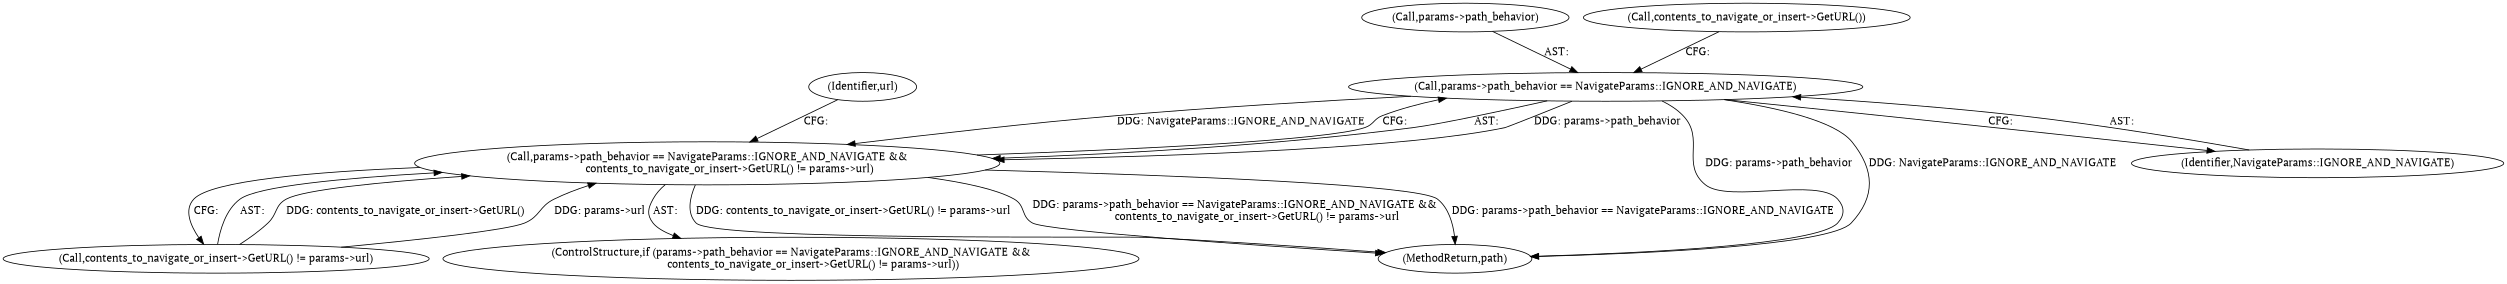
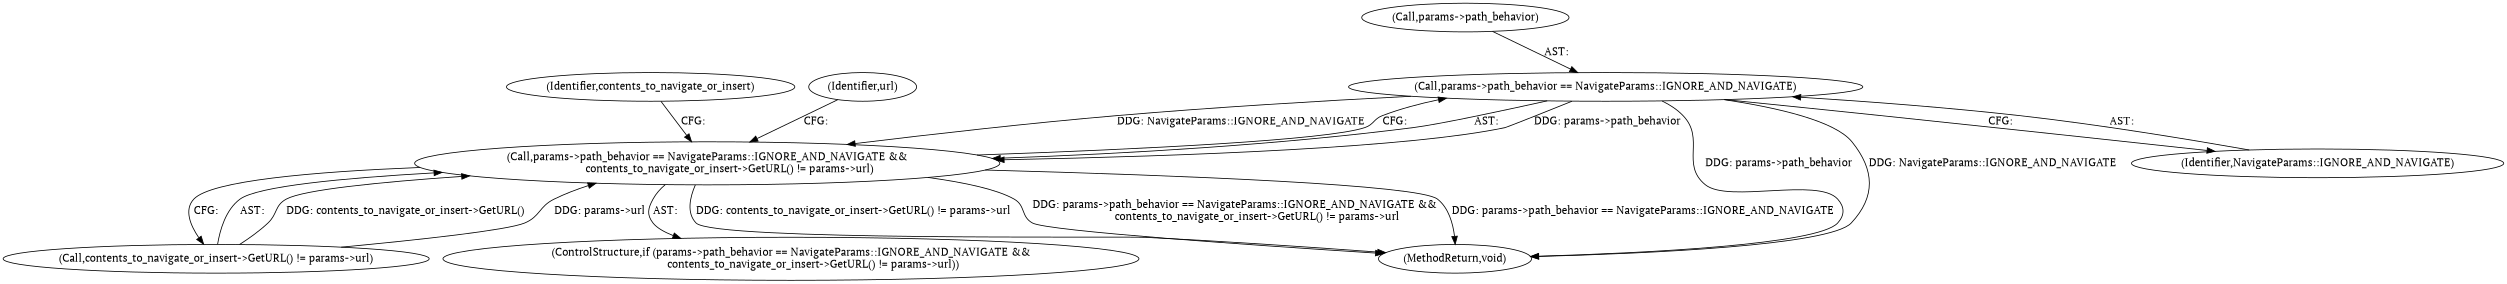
(1747, 18) -> none
none -> (651, 87)
(1455, 259) -> (1455, 259)
